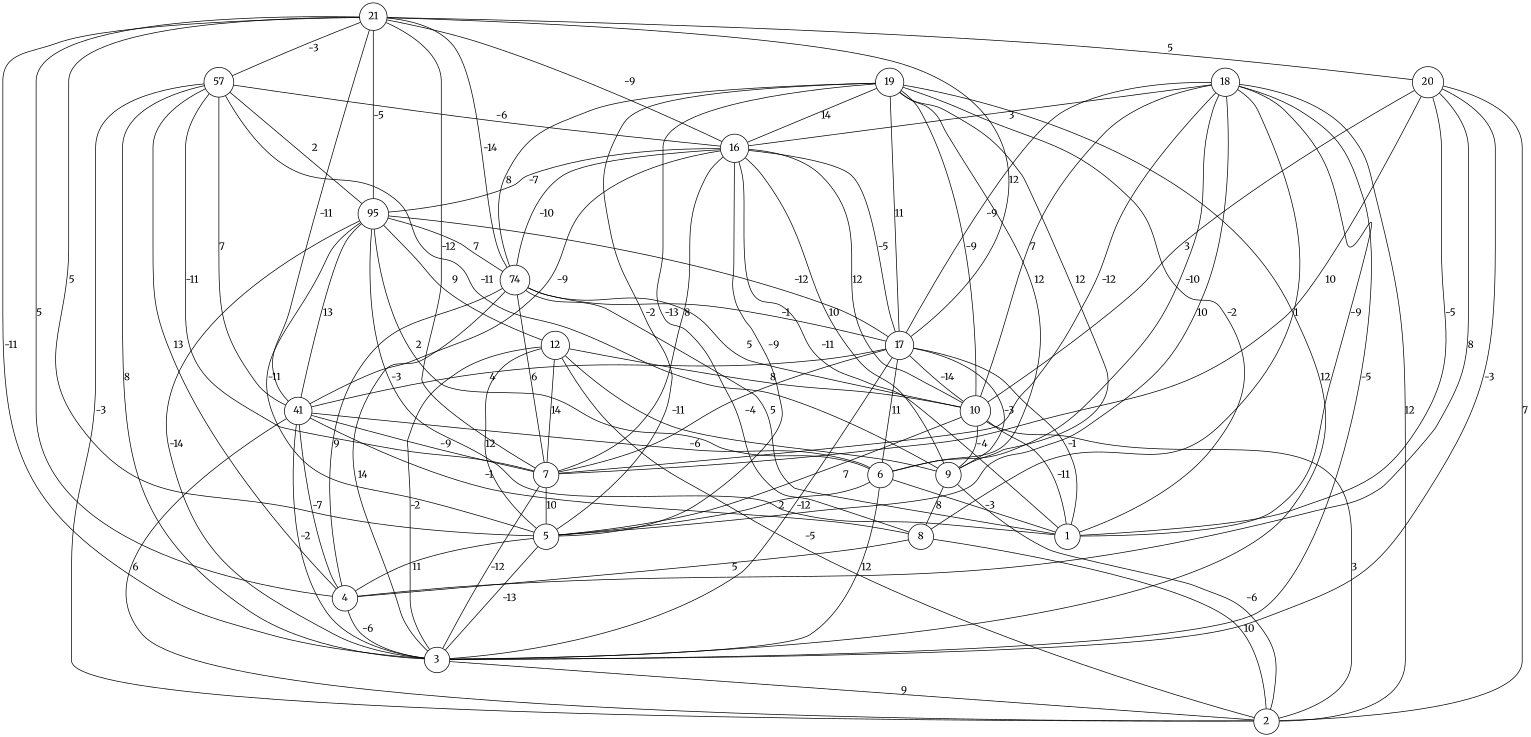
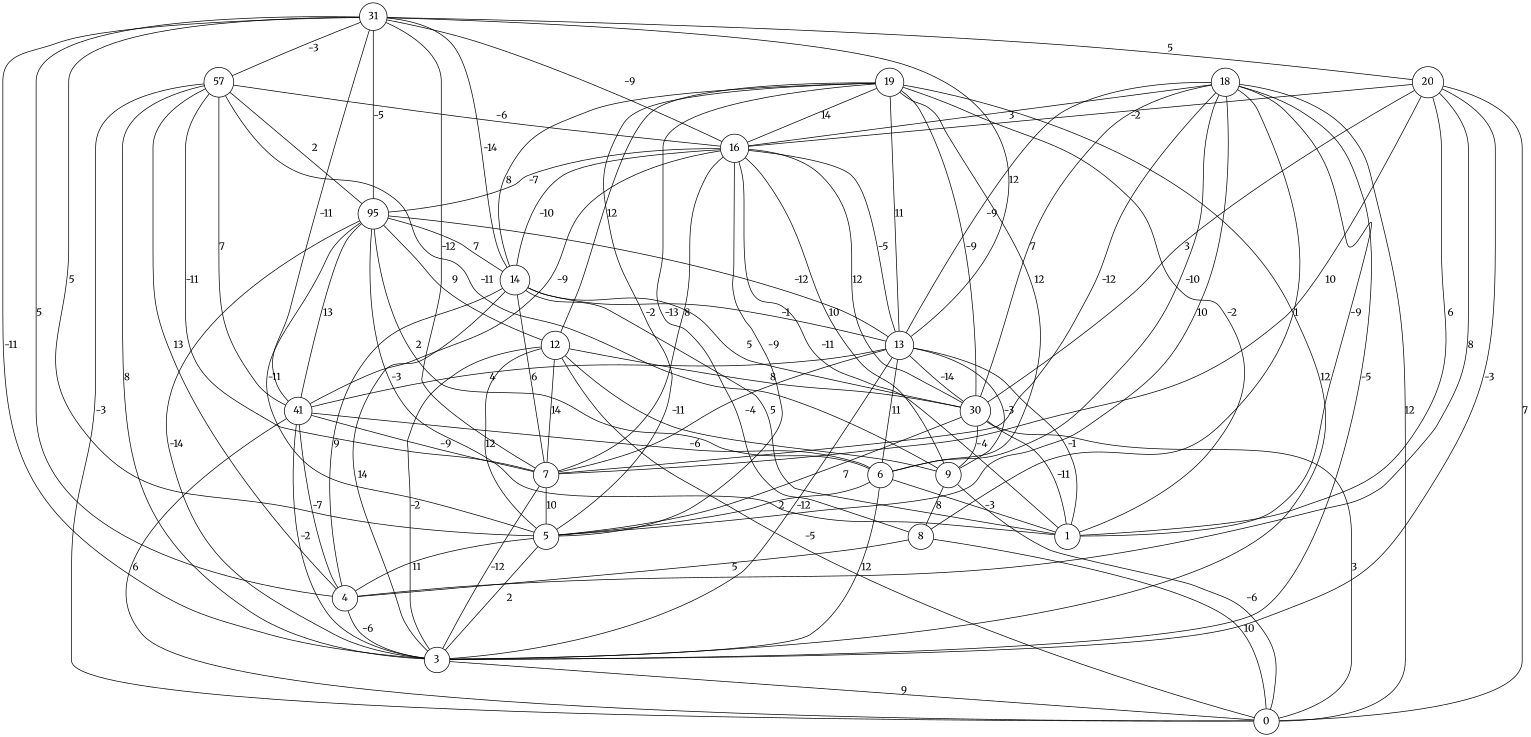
(373, 17) -> (373, 17)
none -> (1081, 115)
(515, 280) -> (515, 280)
(1074, 291) -> (648, 116)
(1451, 313) -> (1451, 313)
(900, 345) -> (900, 345)
(975, 411) -> (975, 411)
(603, 504) -> none
(510, 598) -> (510, 598)
(1266, 722) -> (1266, 722)
